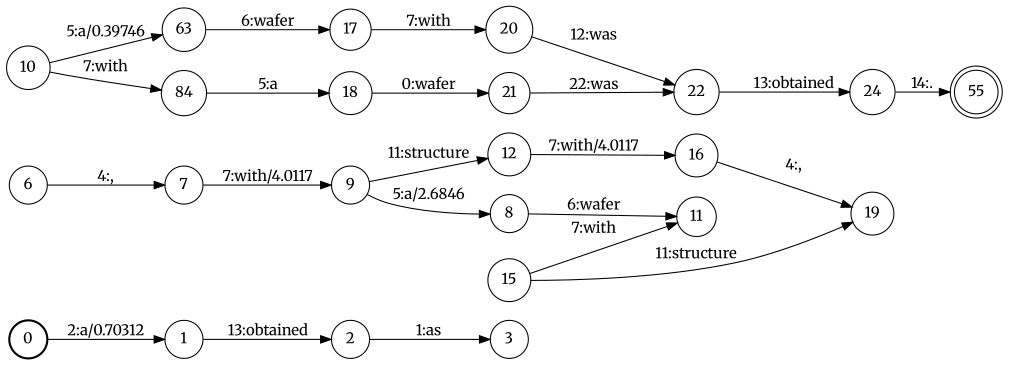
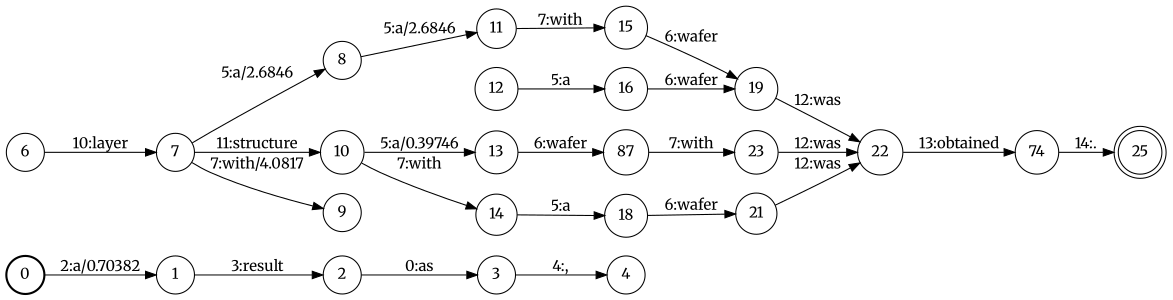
(184, 30) -> (496, 152)
(351, 30) -> (626, 152)
(509, 30) -> (756, 152)
(429, 85) -> (692, 206)
(594, 85) -> (818, 165)
(872, 92) -> (1037, 152)
(976, 92) -> (1140, 152)
(184, 93) -> (496, 215)
none -> (813, 117)
(594, 146) -> (561, 81)
none -> (252, 152)
(794, 166) -> (692, 81)
(423, 171) -> none
(106, 177) -> (100, 144)
(268, 177) -> (257, 165)
(594, 206) -> (420, 29)
(422, 210) -> (254, 108)
(598, 250) -> (555, 28)
(697, 254) -> (692, 38)
none -> (626, 275)
(106, 331) -> (100, 267)
(268, 331) -> (257, 267)
(429, 331) -> (420, 267)
